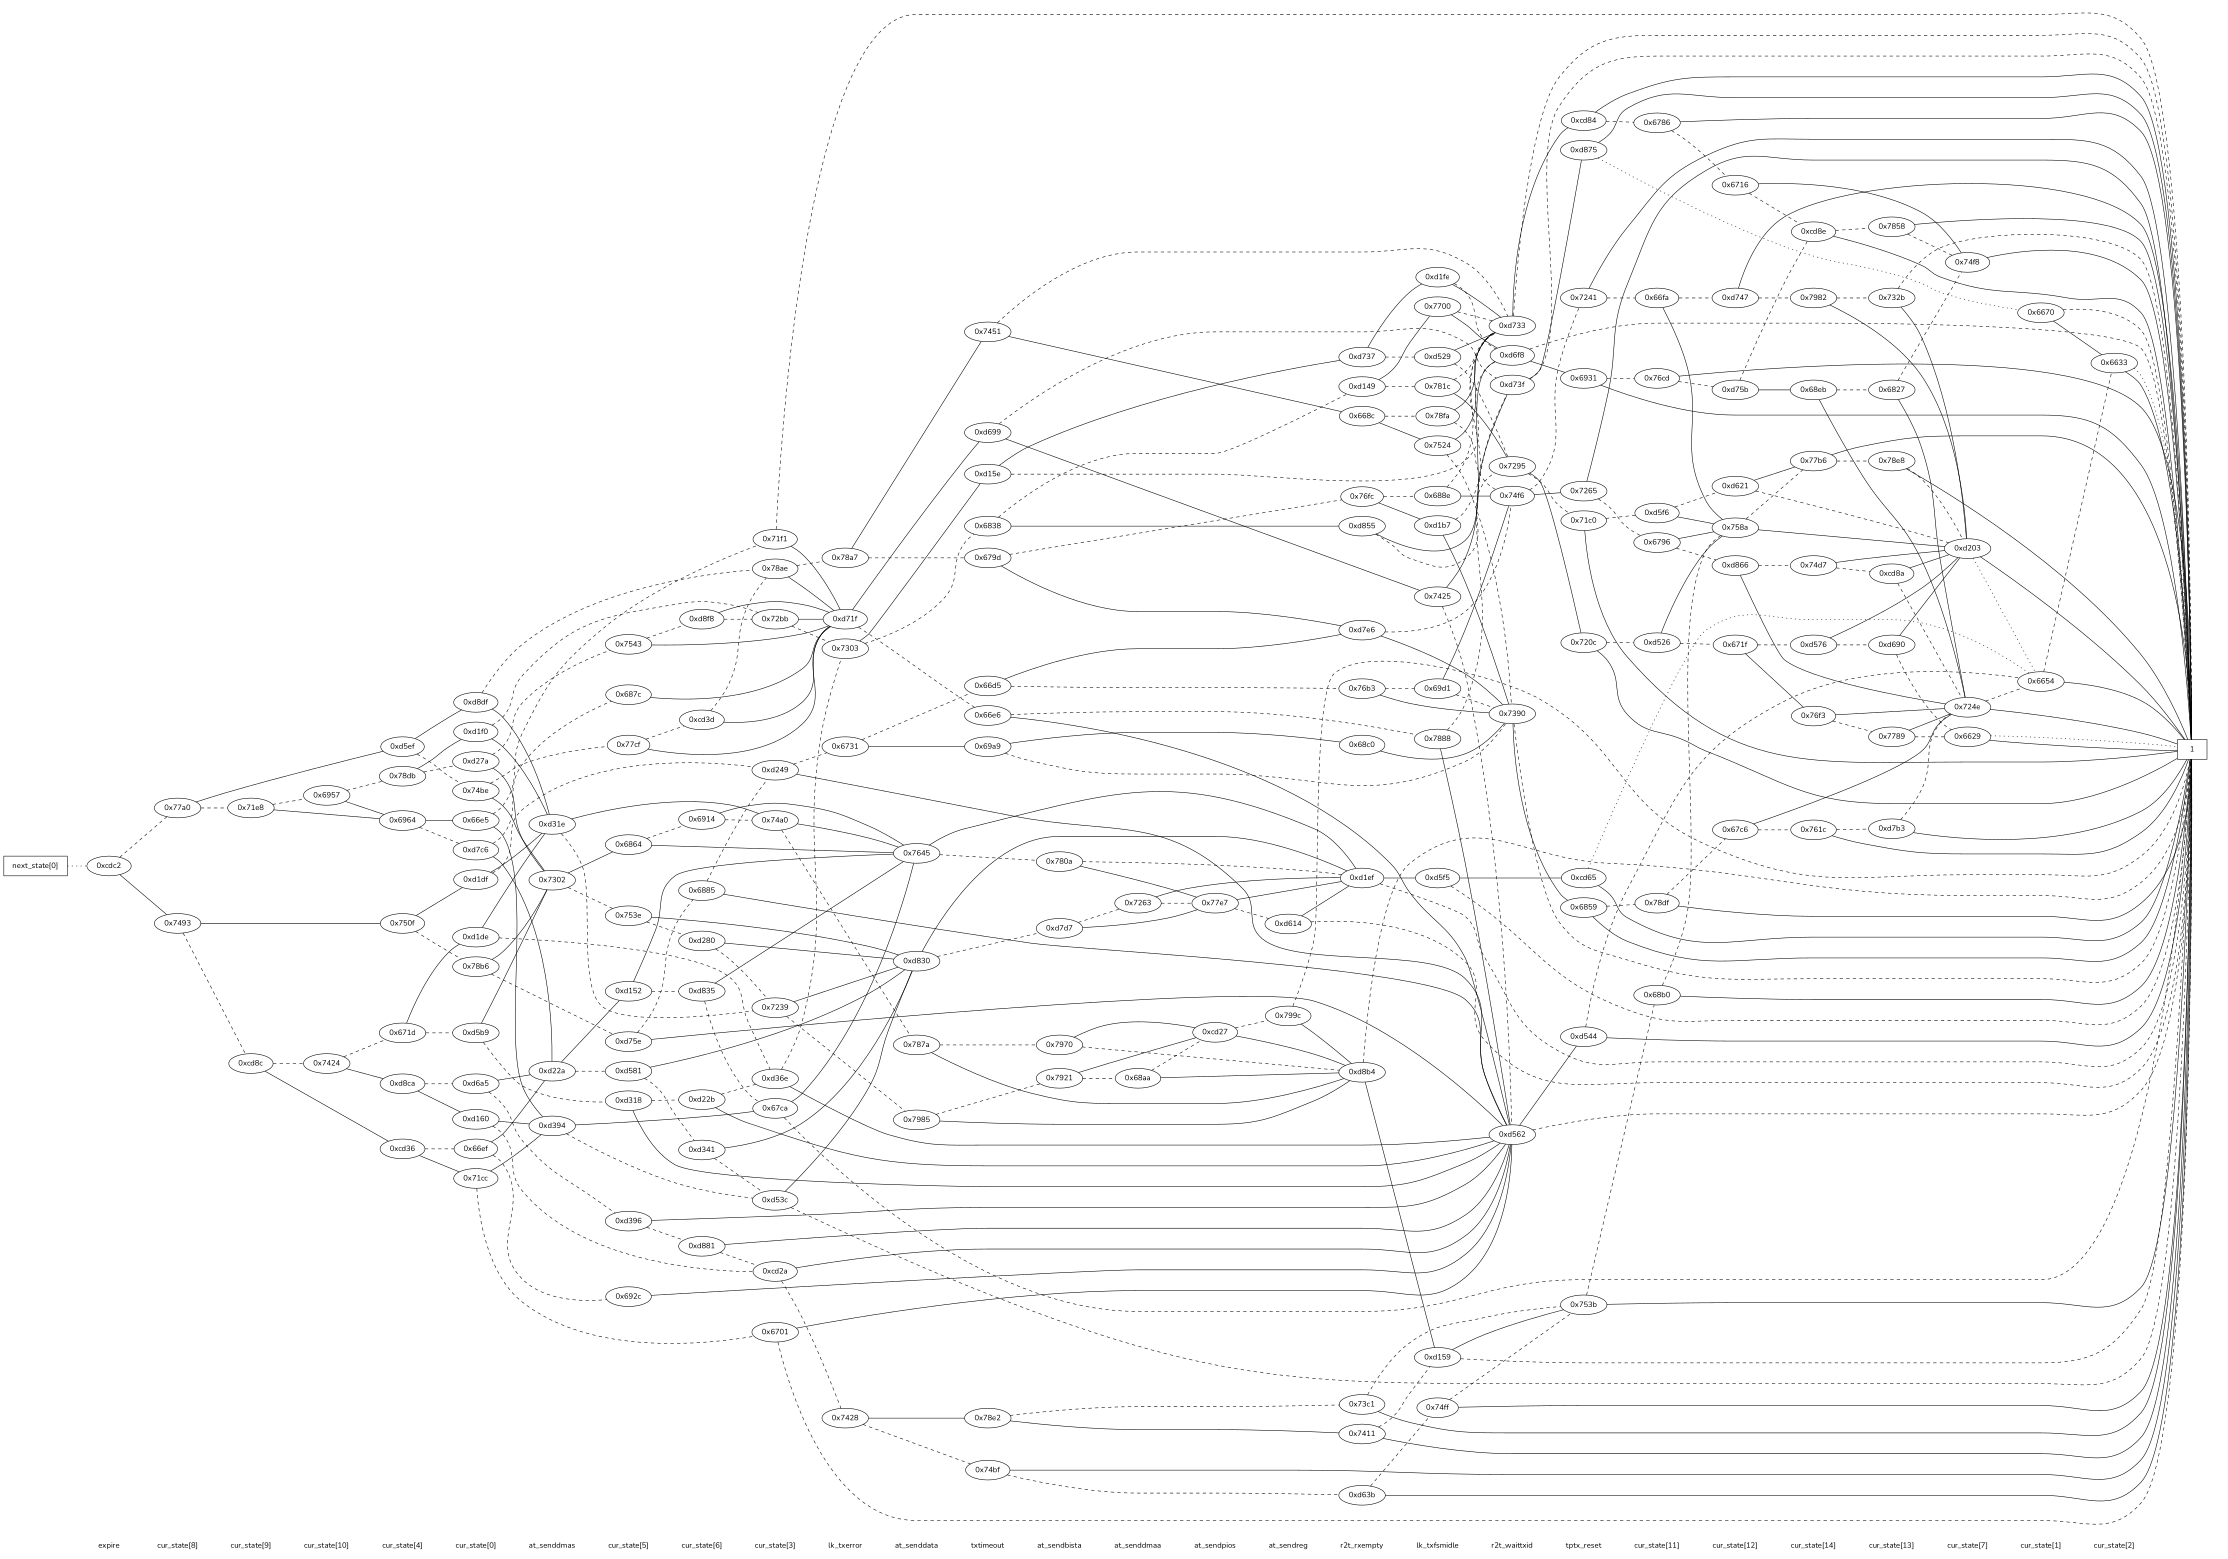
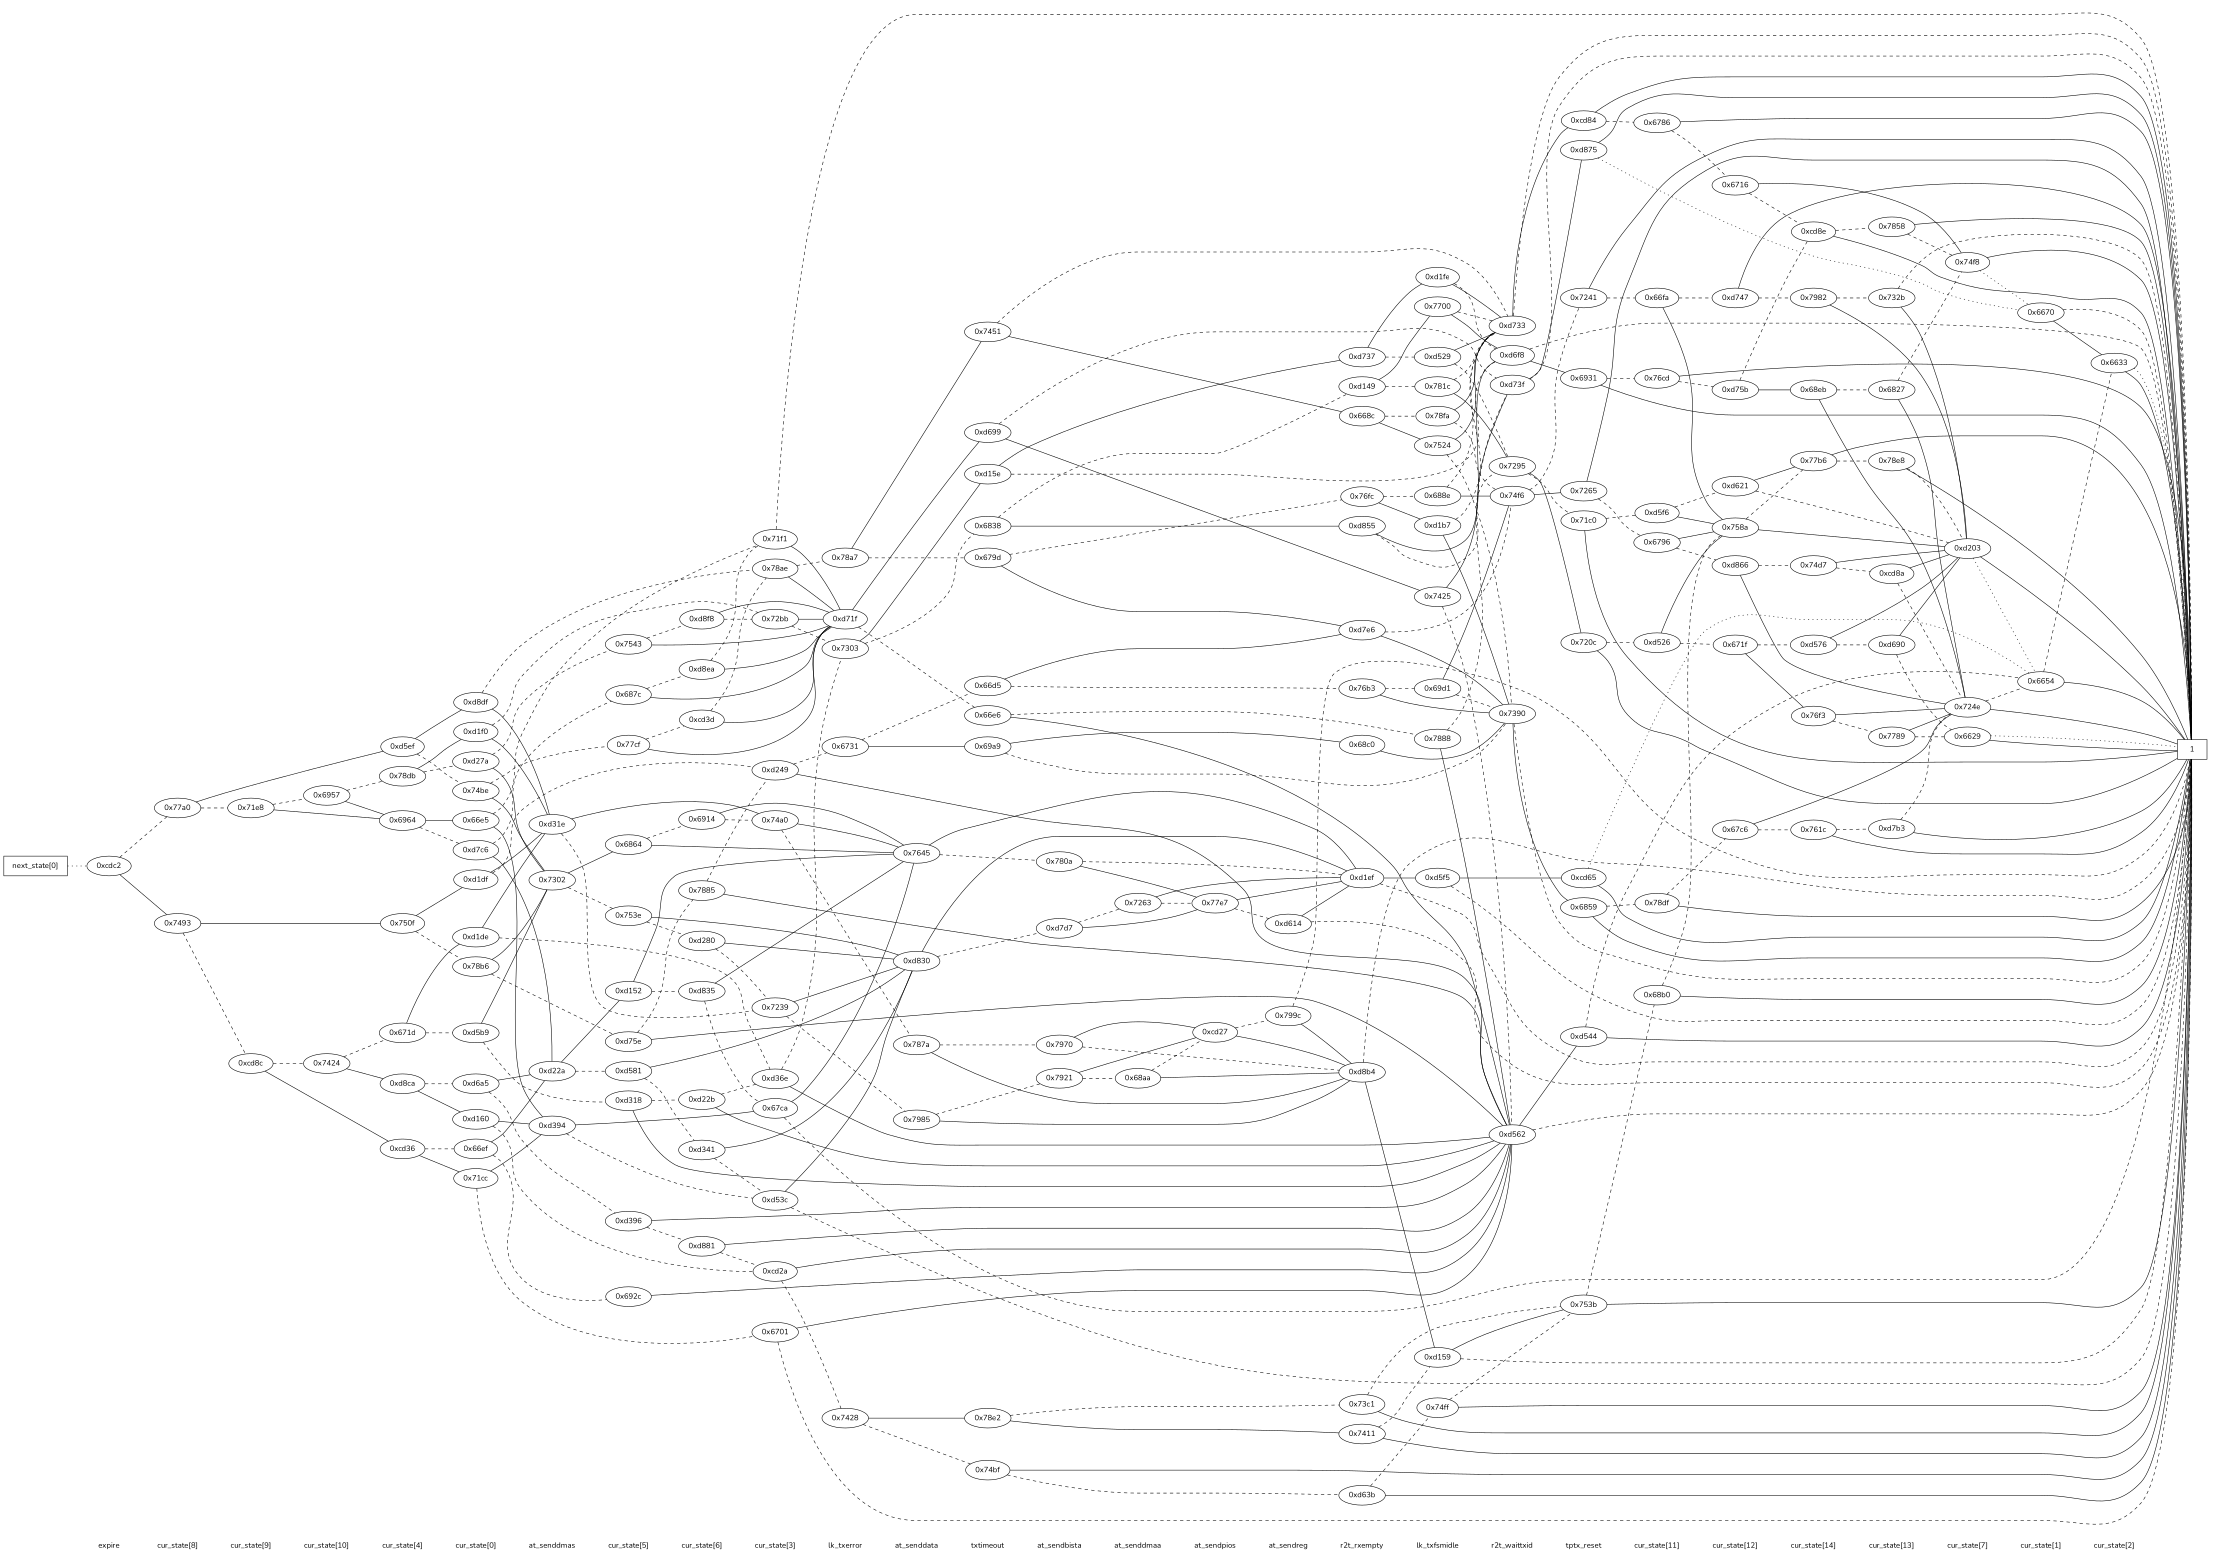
none -> (2004, 287)
none -> (702, 670)
(702, 891) -> (702, 891)
